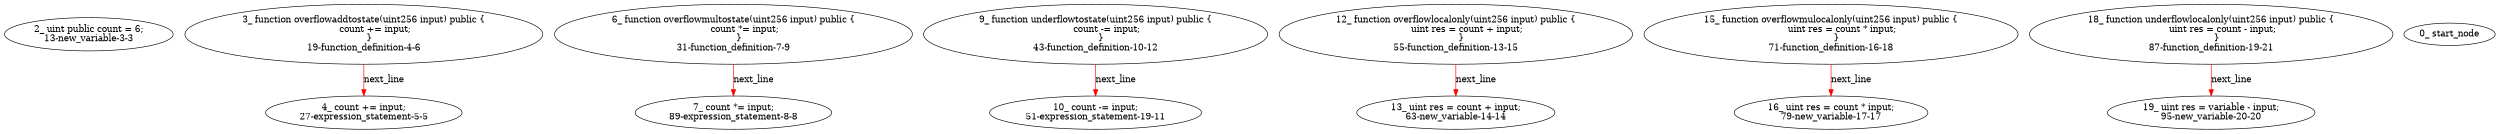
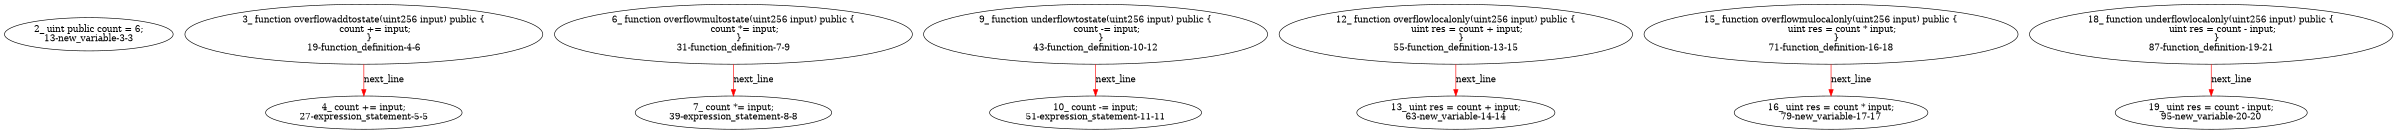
(2450, 34) -> none
(733, 113) -> (733, 113)
(1096, 113) -> (1096, 113)
(2211, 113) -> (2211, 113)
